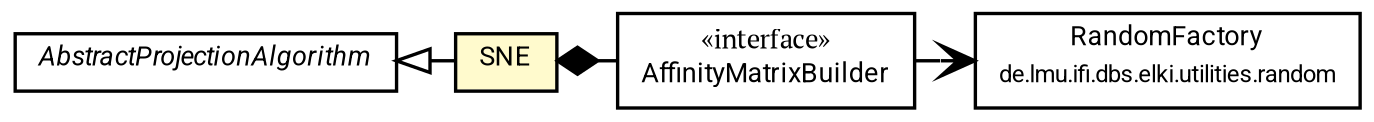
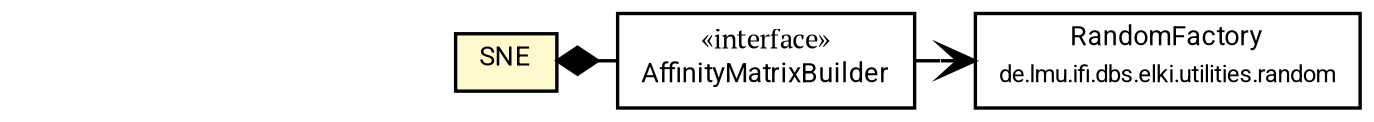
(204, 61) -> none
